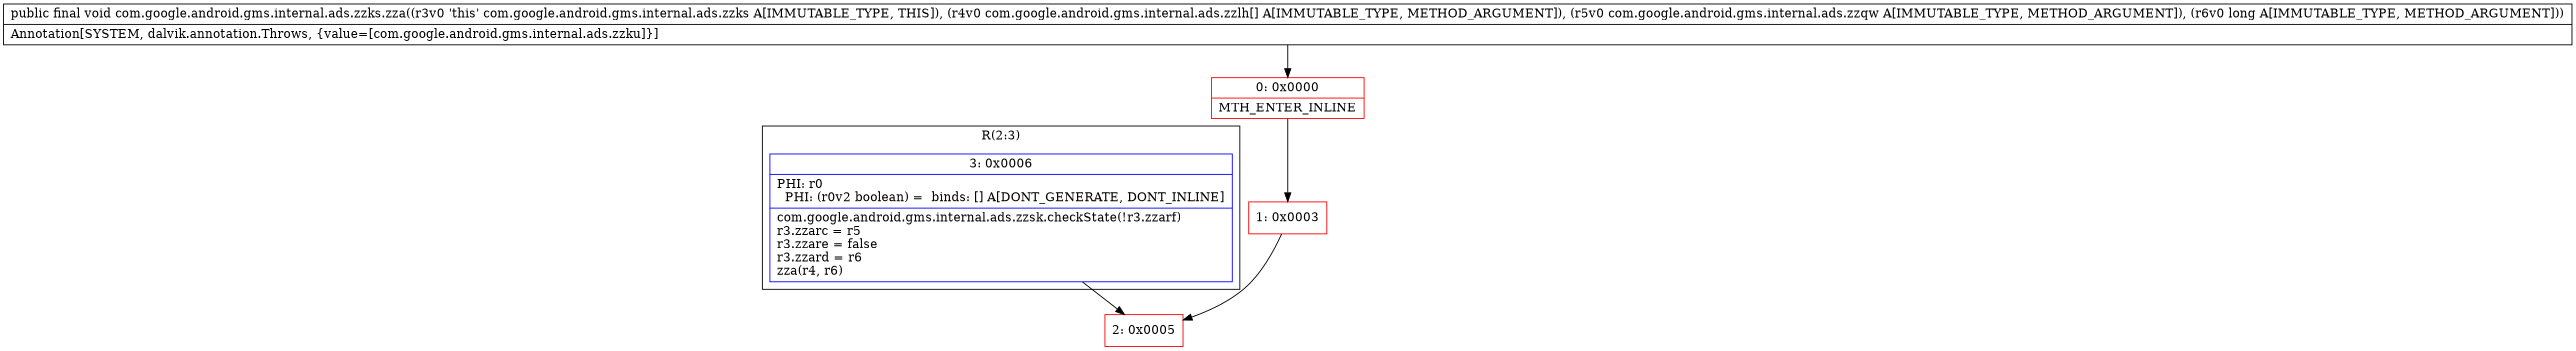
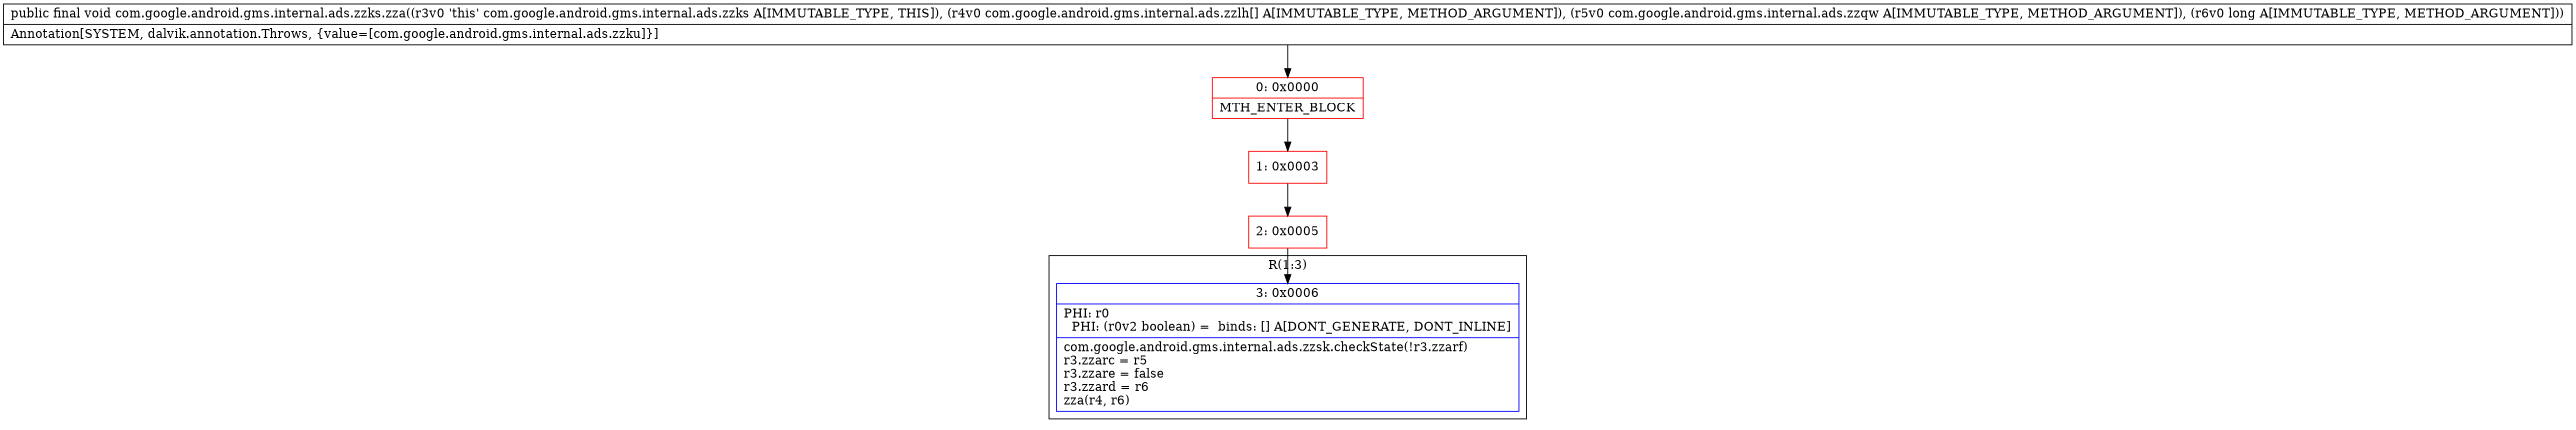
(1288, 108) -> (1288, 108)
(1001, 136) -> (1288, 266)
(1100, 295) -> (1288, 261)
